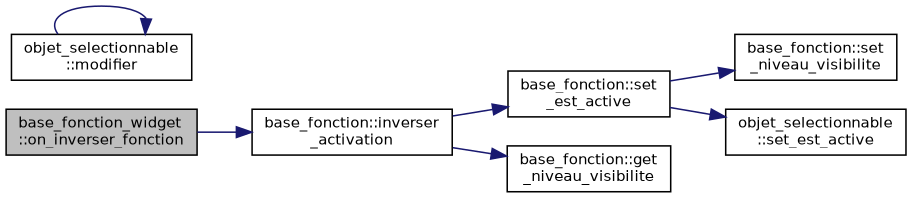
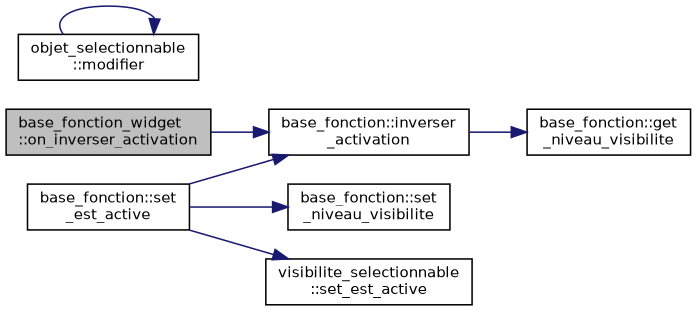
(473, 113) -> (231, 172)
(102, 132) -> (108, 132)
(816, 132) -> (369, 282)
